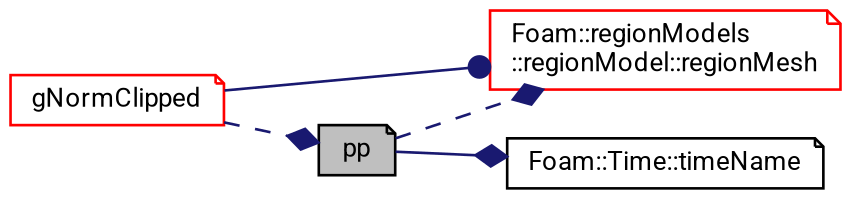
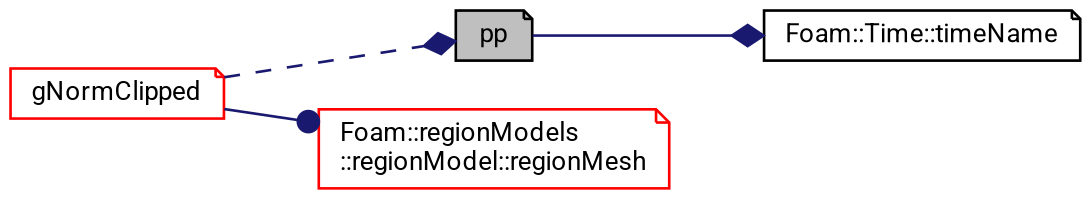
(454, 119) -> none
